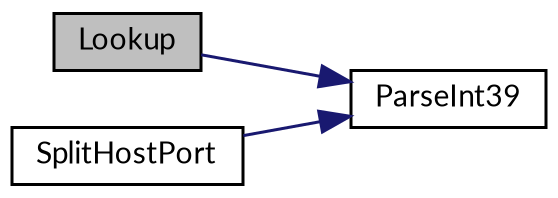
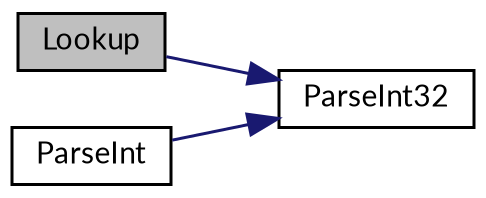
(448, 99) -> (376, 99)
(128, 156) -> (92, 156)
